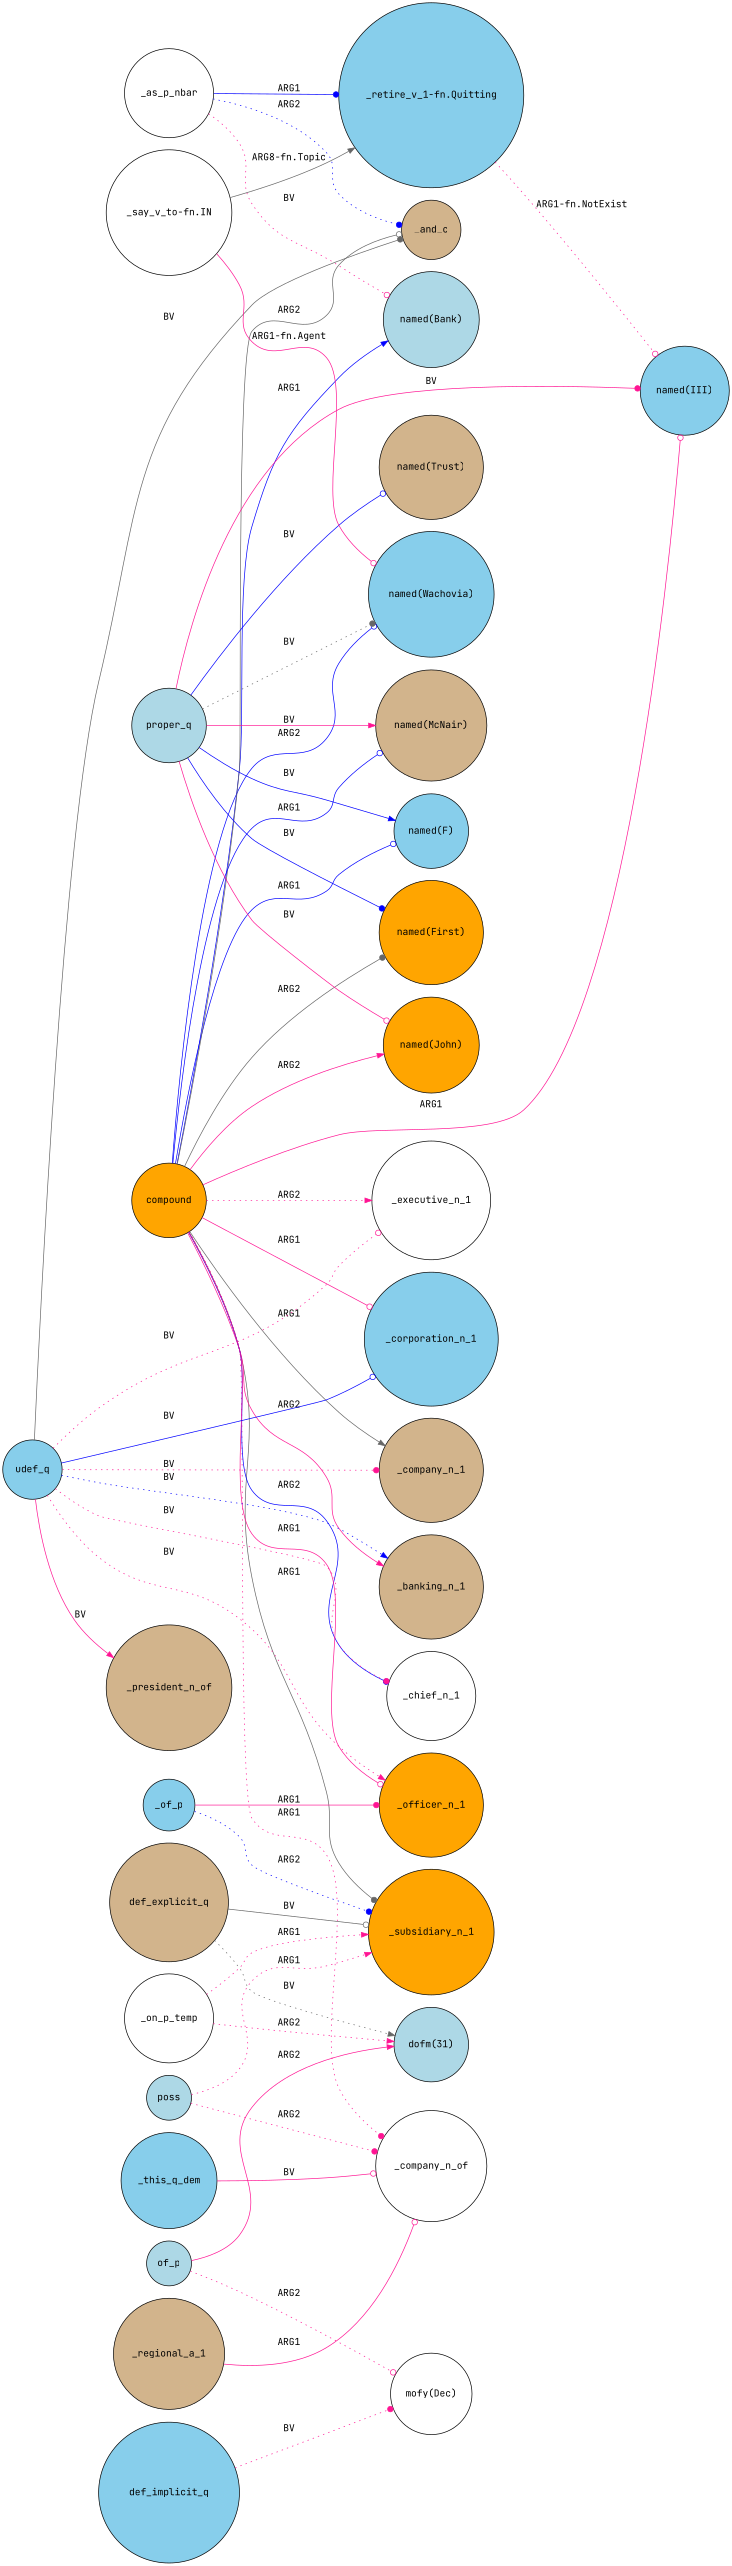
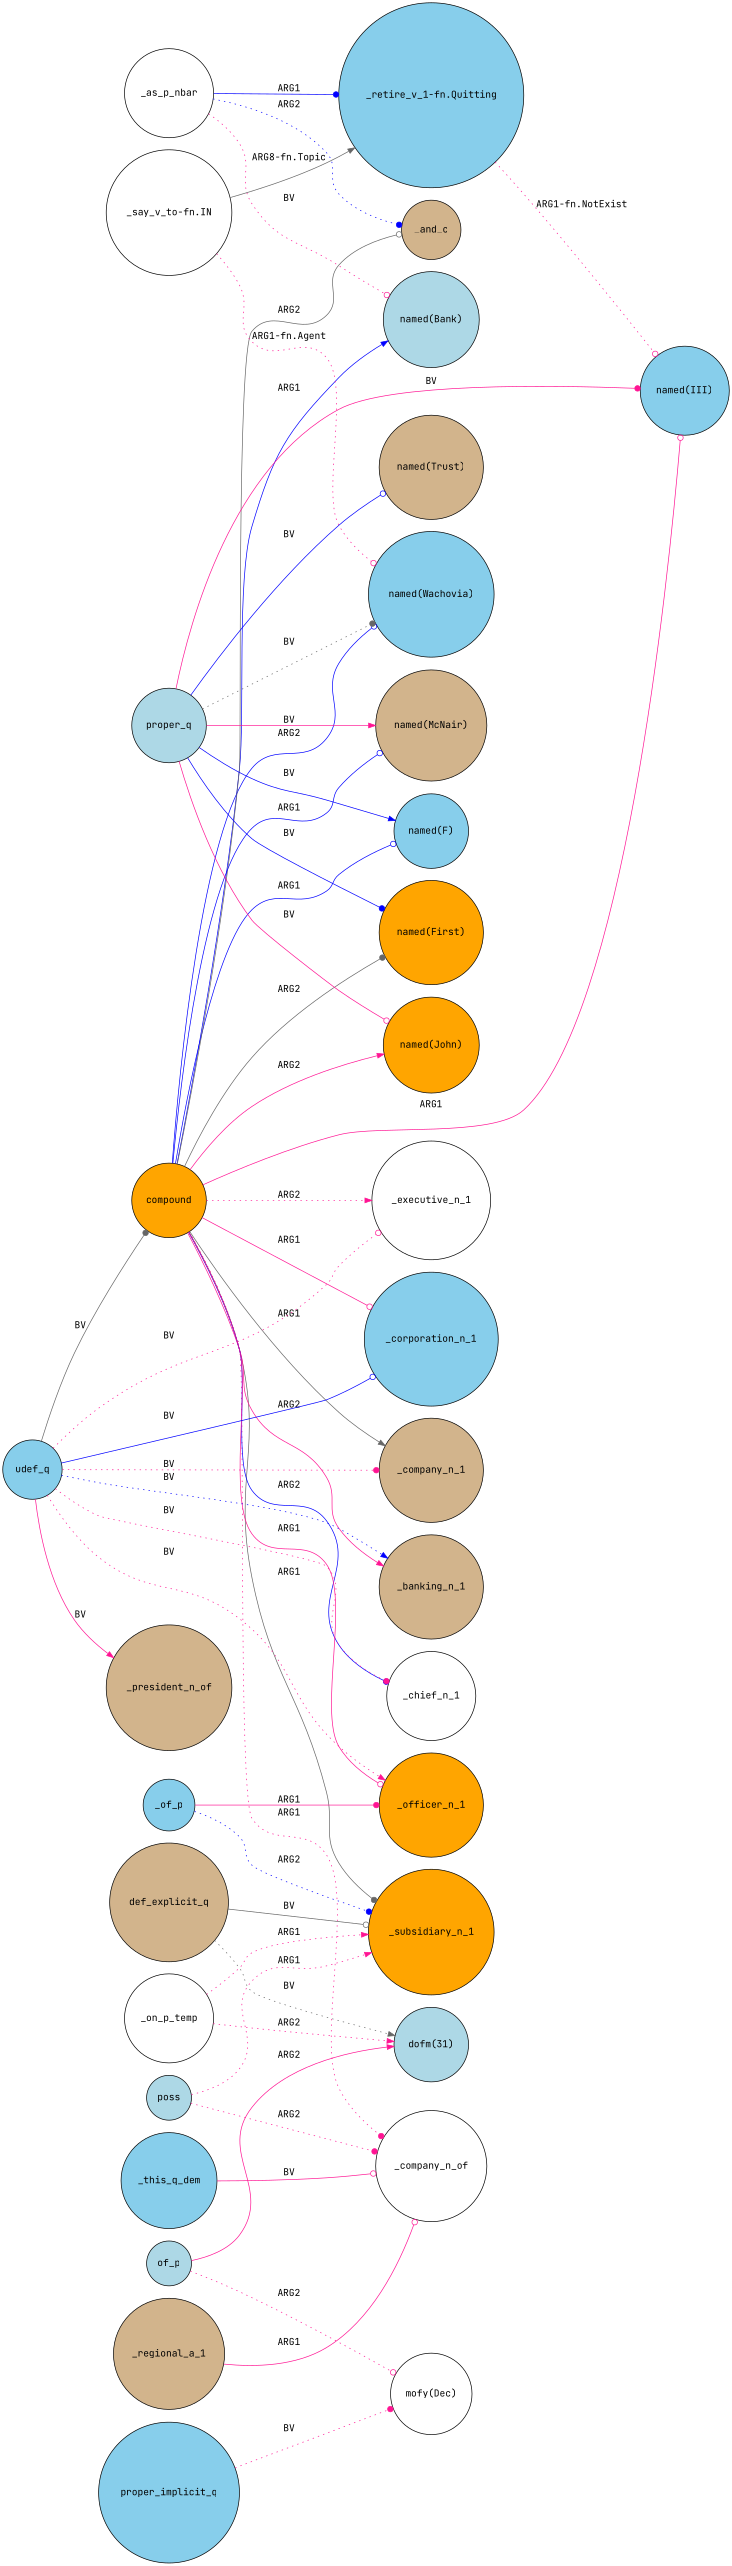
(334, 376) -> (334, 376)
(83, 774) -> (84, 1334)
(169, 2493) -> (169, 2493)
